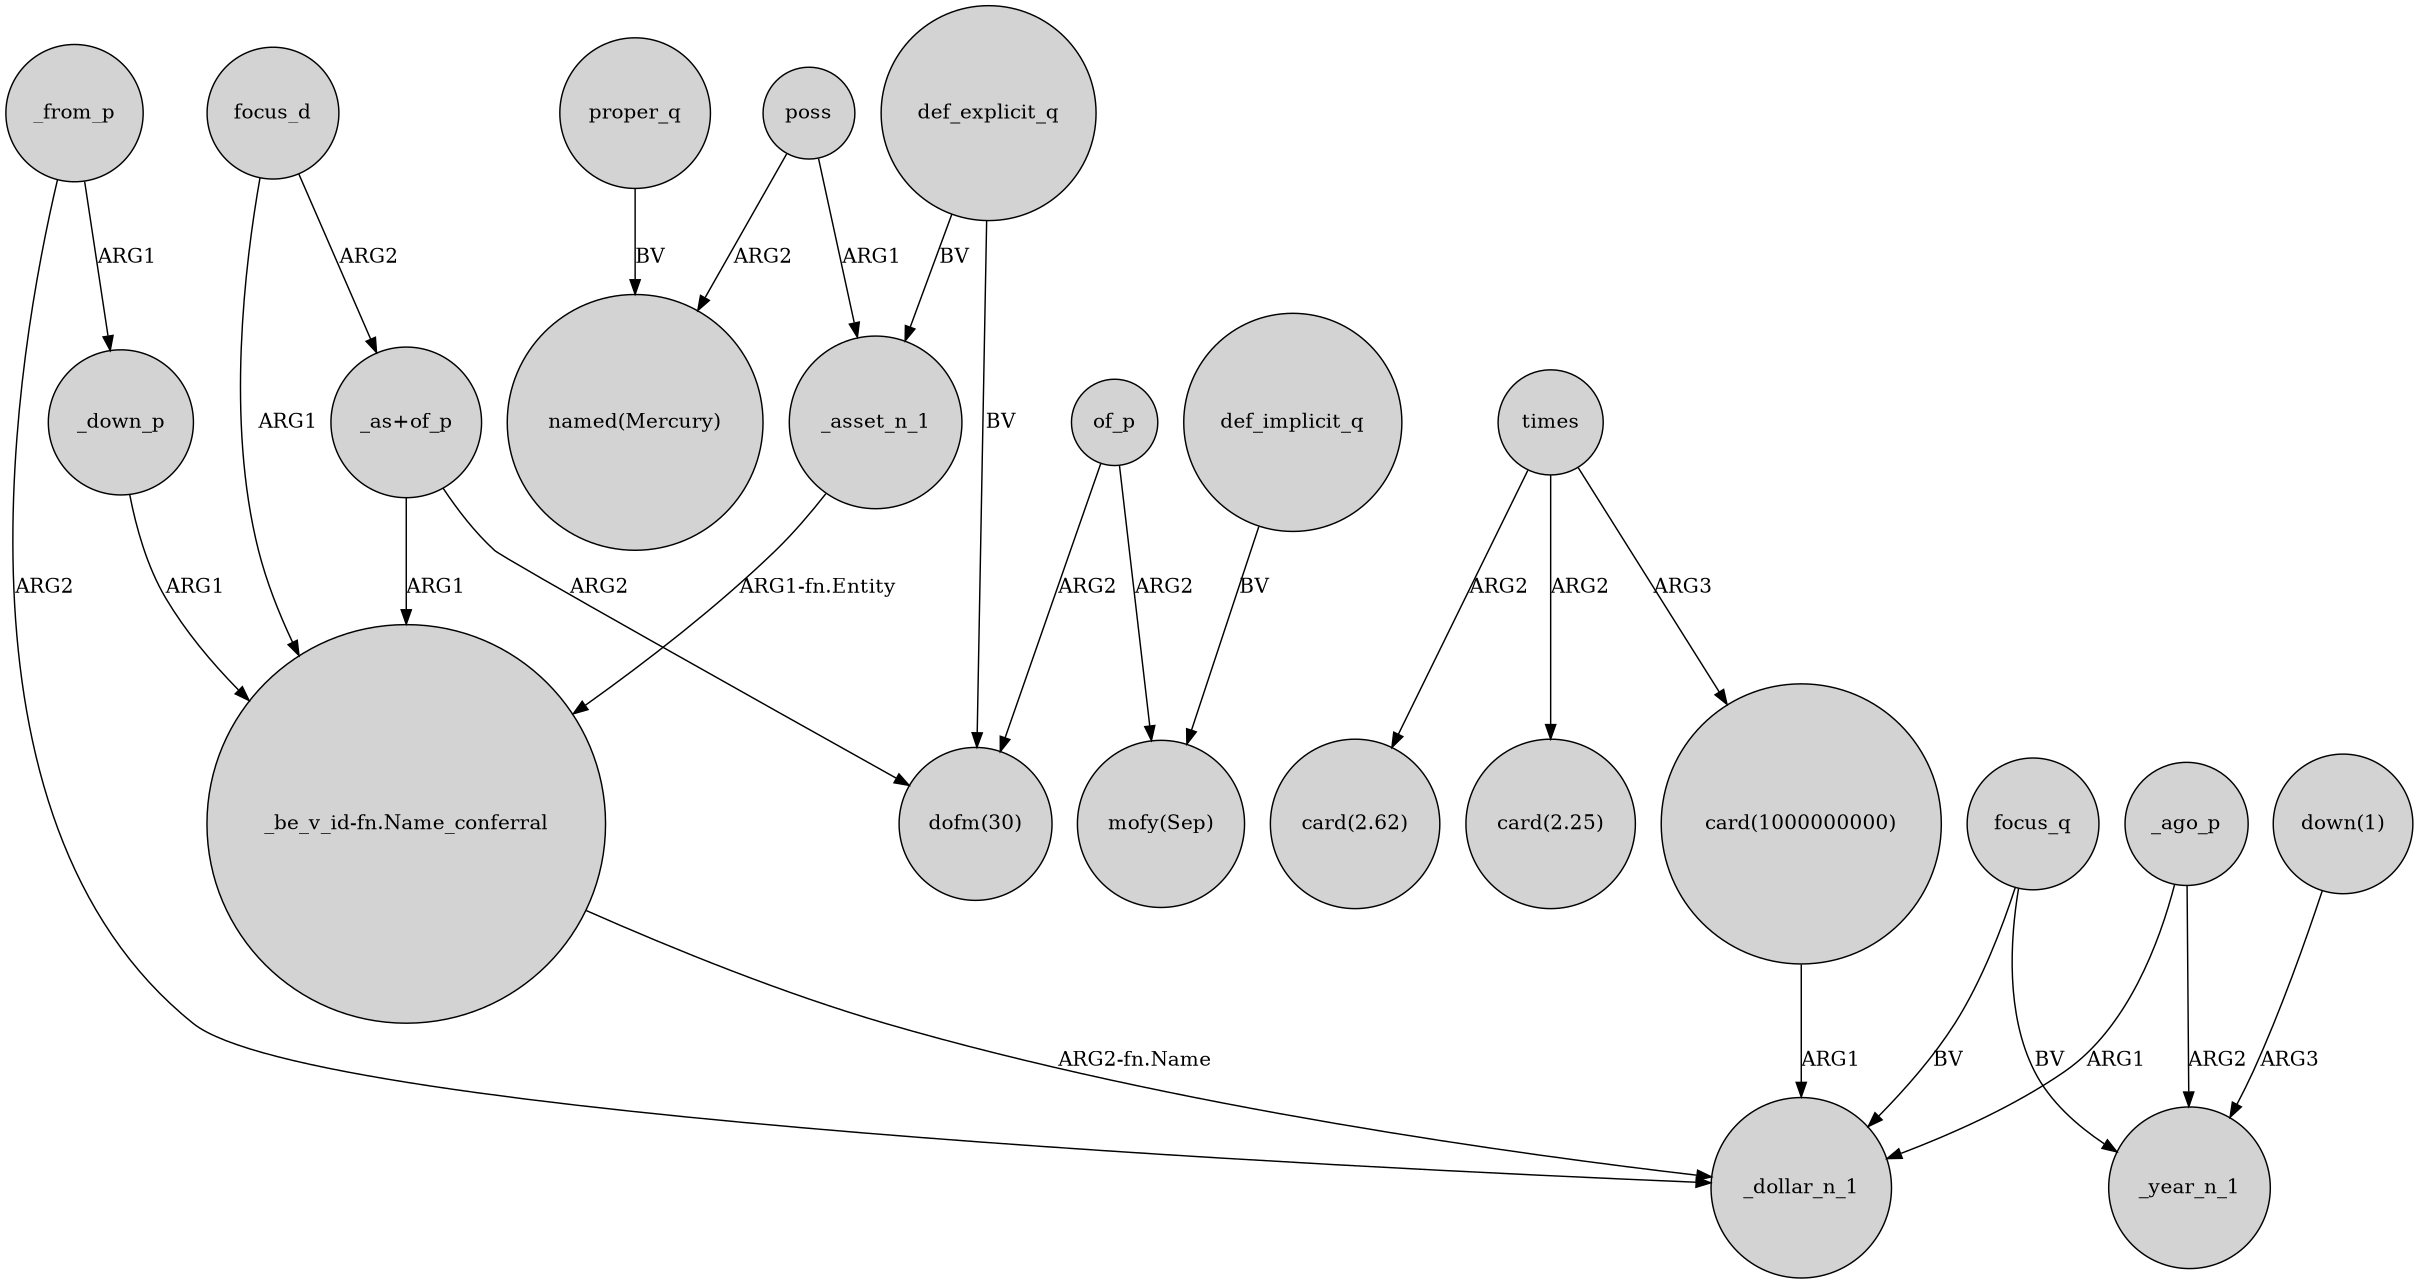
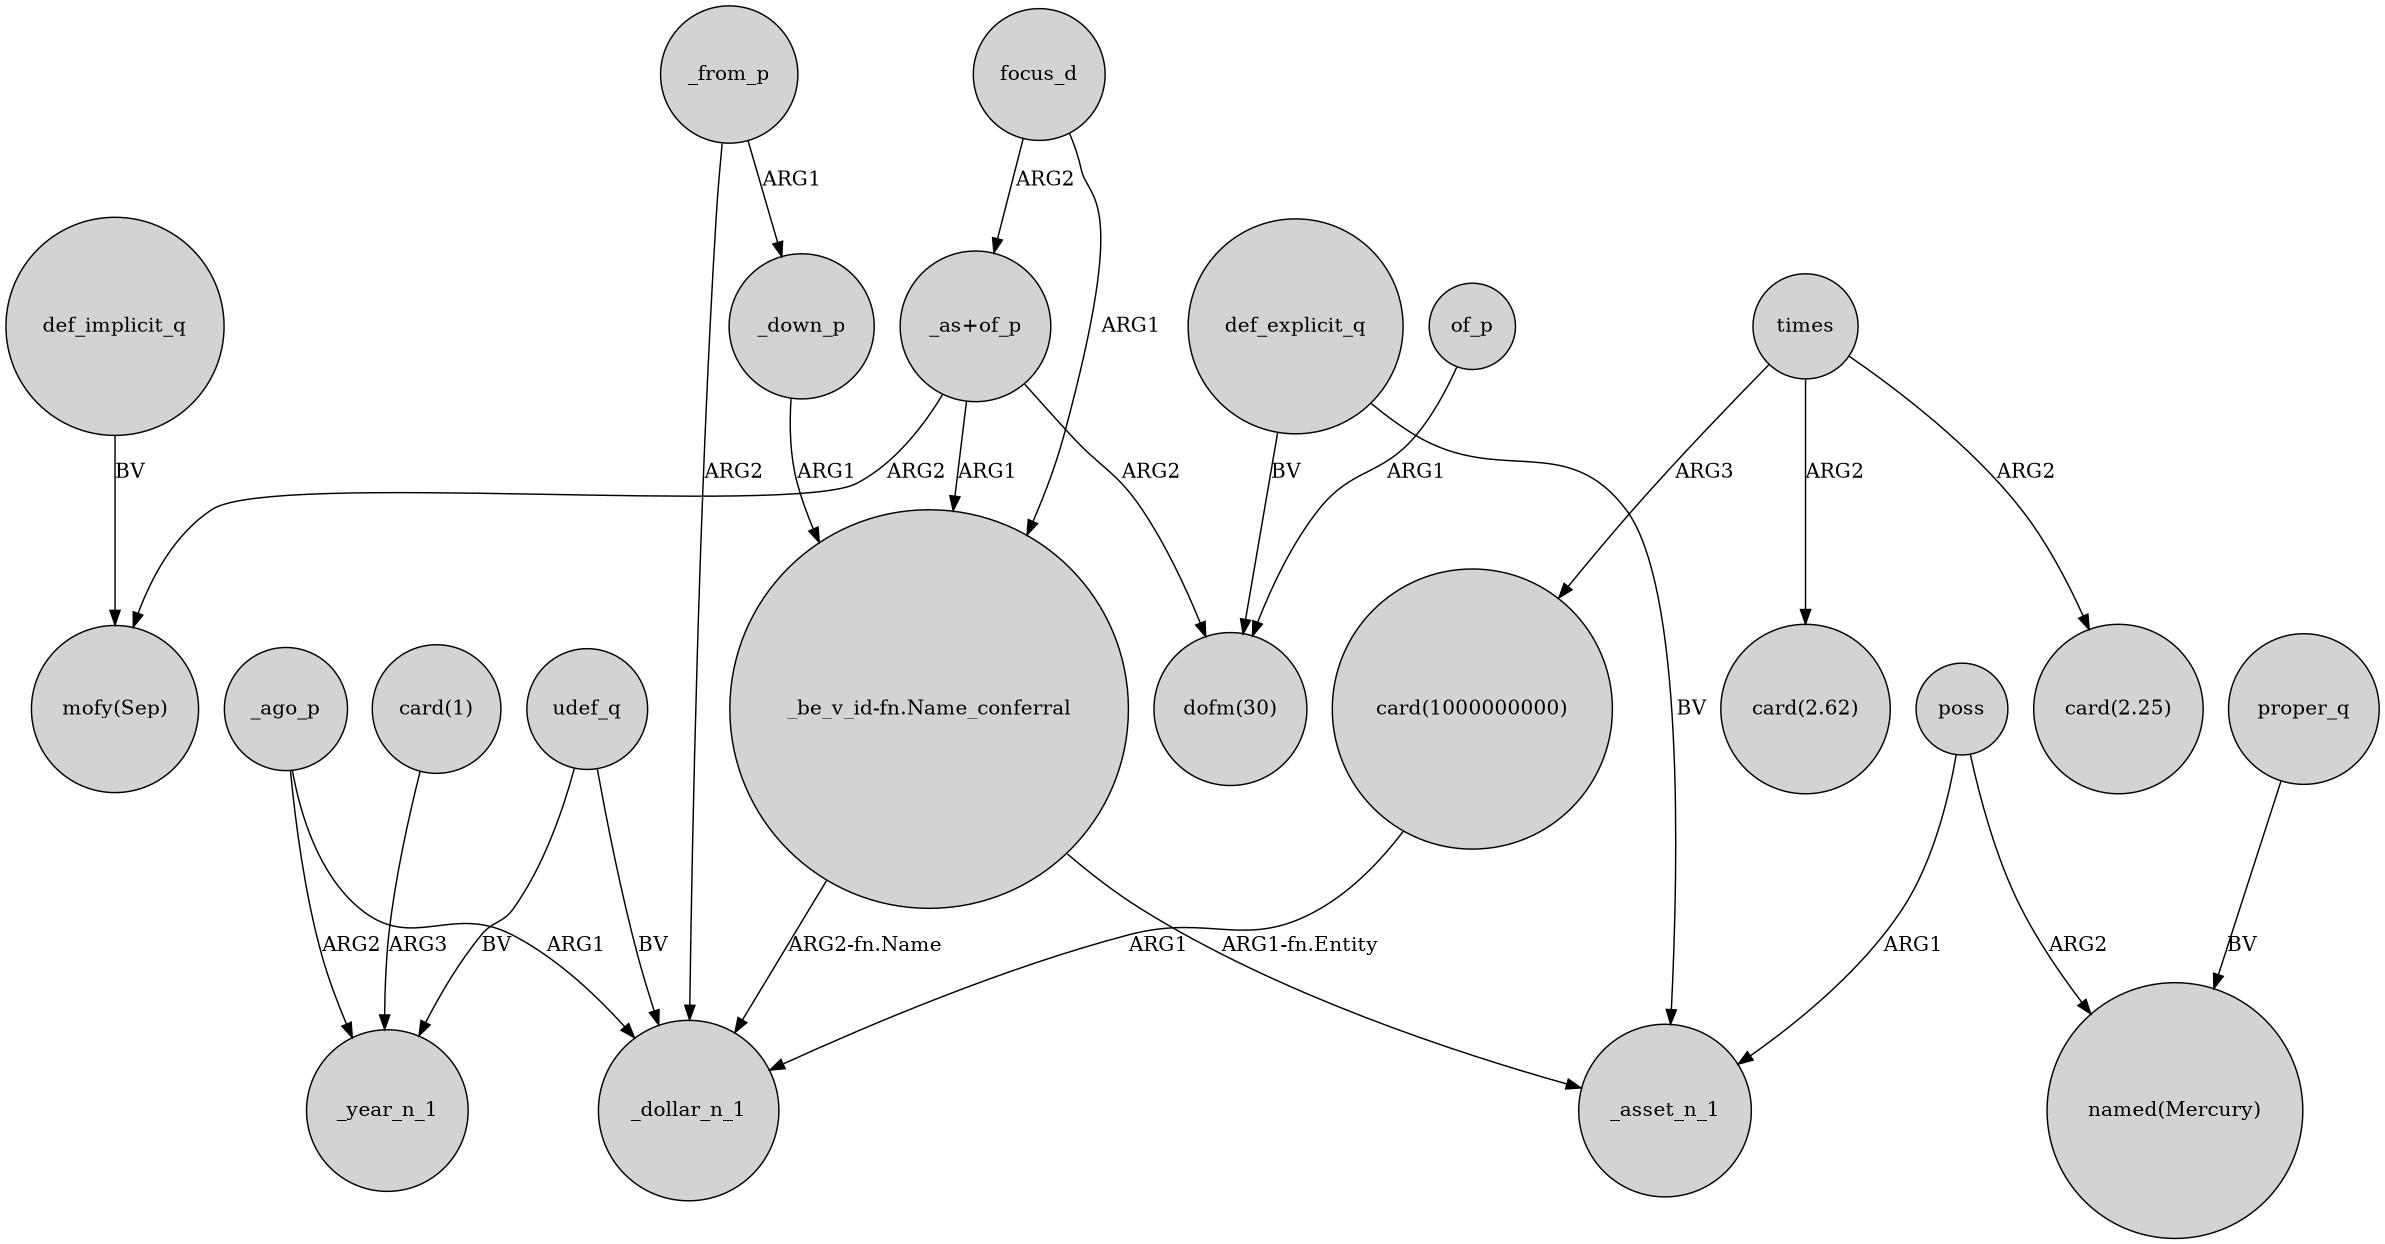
(1088, 587) -> (1417, 473)
(1135, 596) -> (532, 494)
(713, 607) -> (1305, 993)
(2033, 824) -> (587, 709)
(2343, 824) -> (437, 709)
